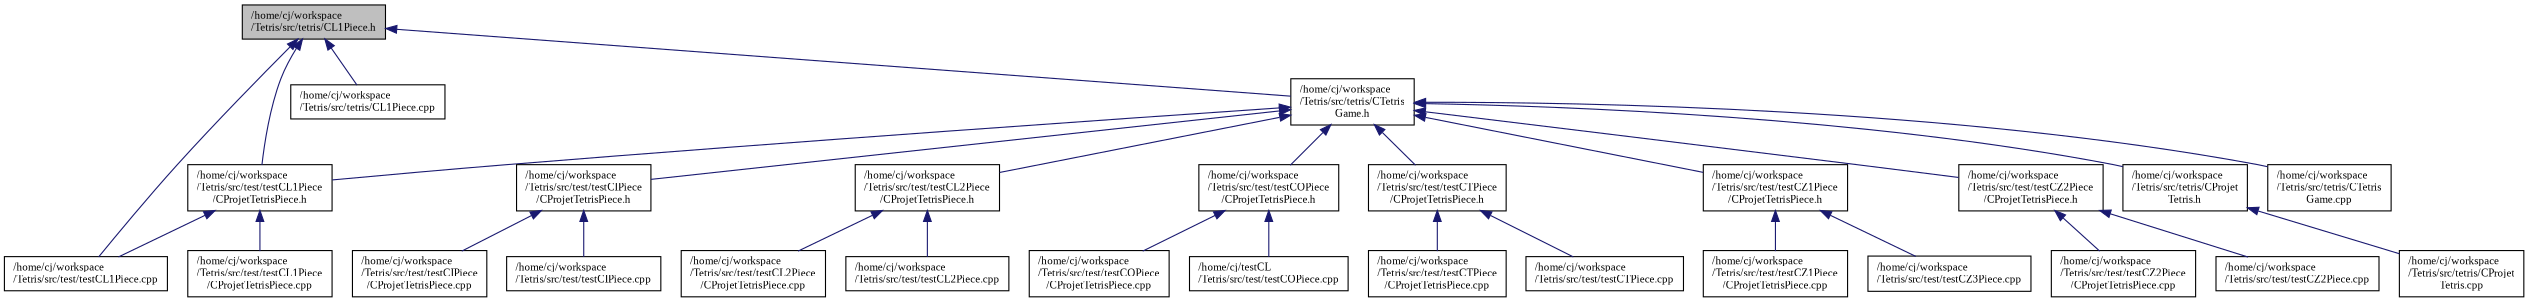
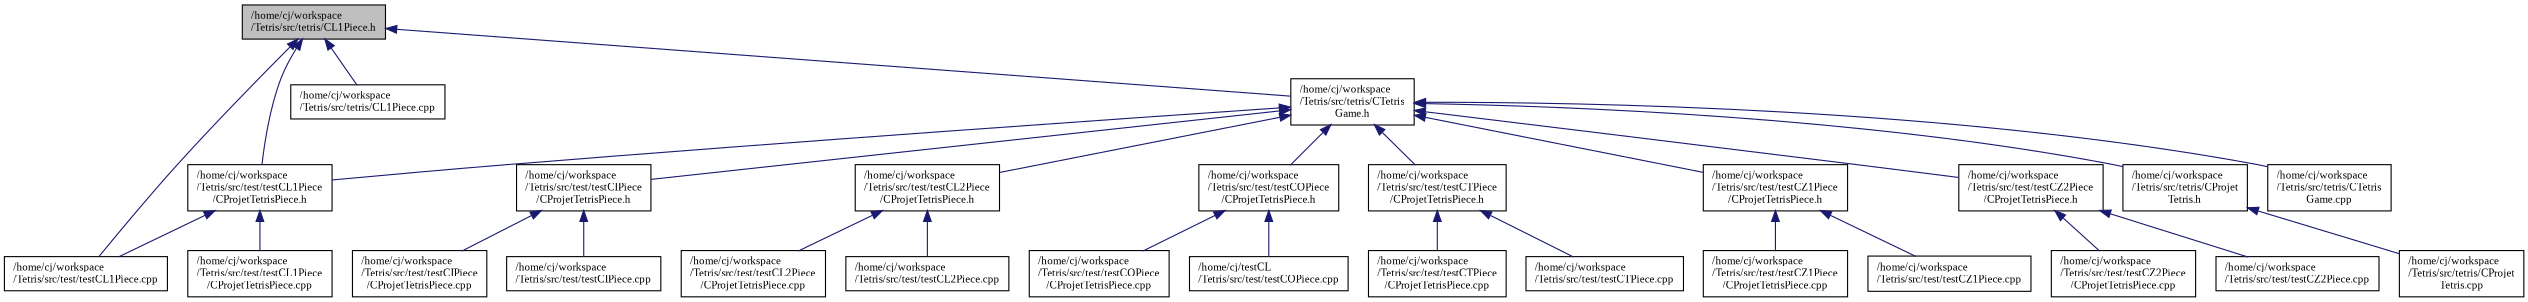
(1949, 274) -> (1949, 274)
